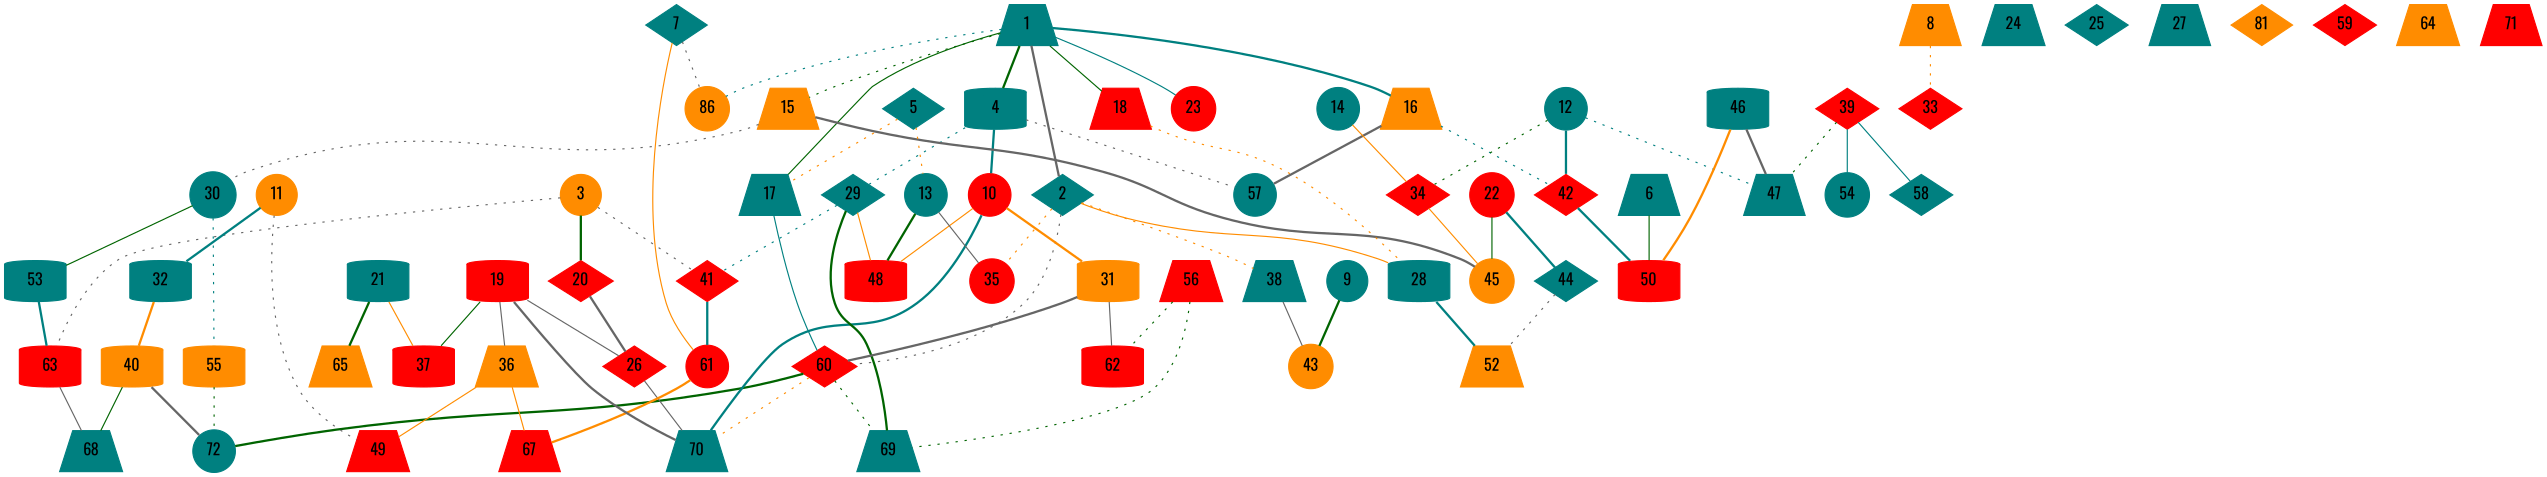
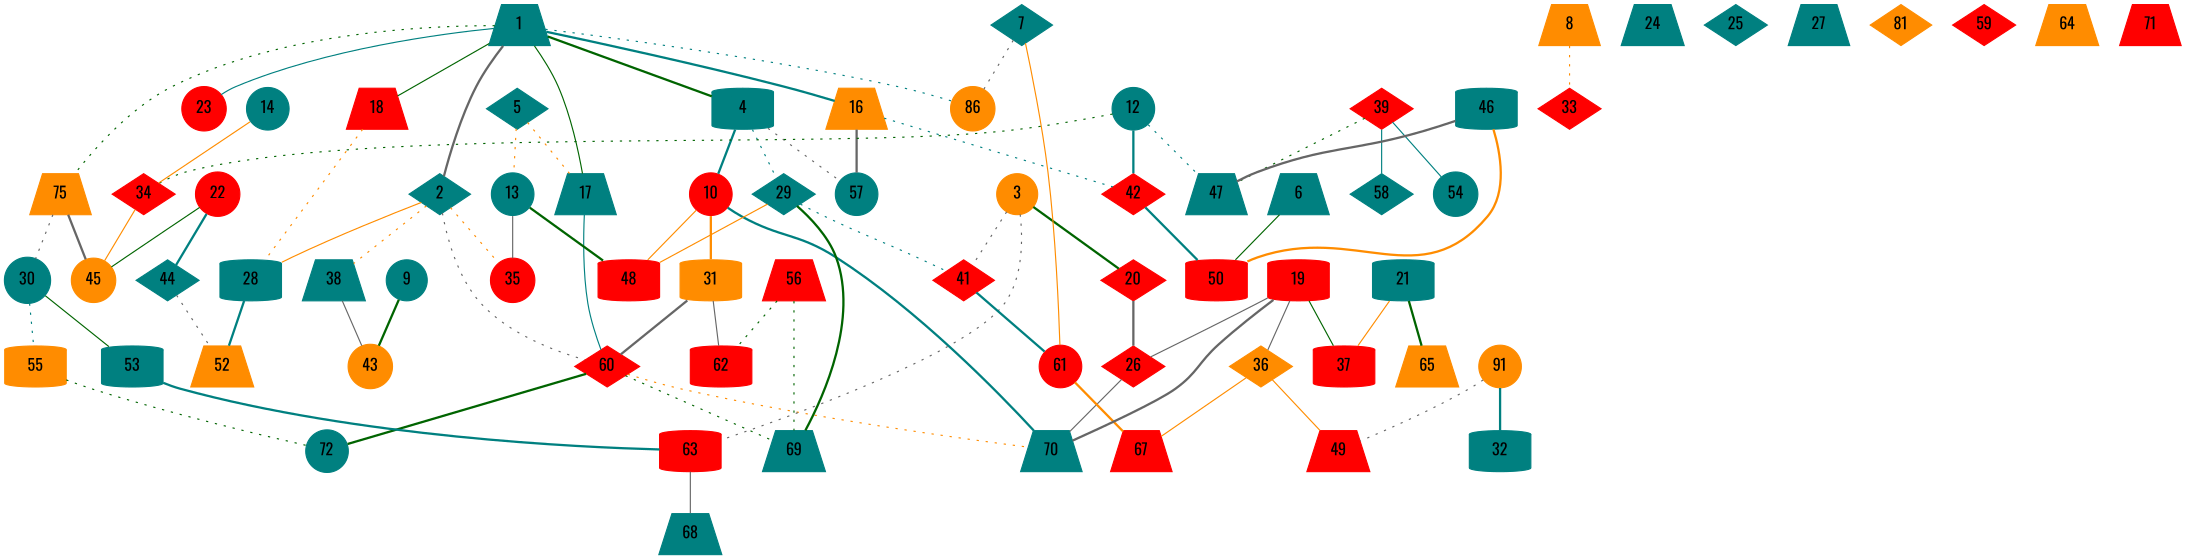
(788, 109) -> (61, 194)
(277, 195) -> (1500, 366)
(132, 366) -> none
(507, 366) -> (1261, 366)
